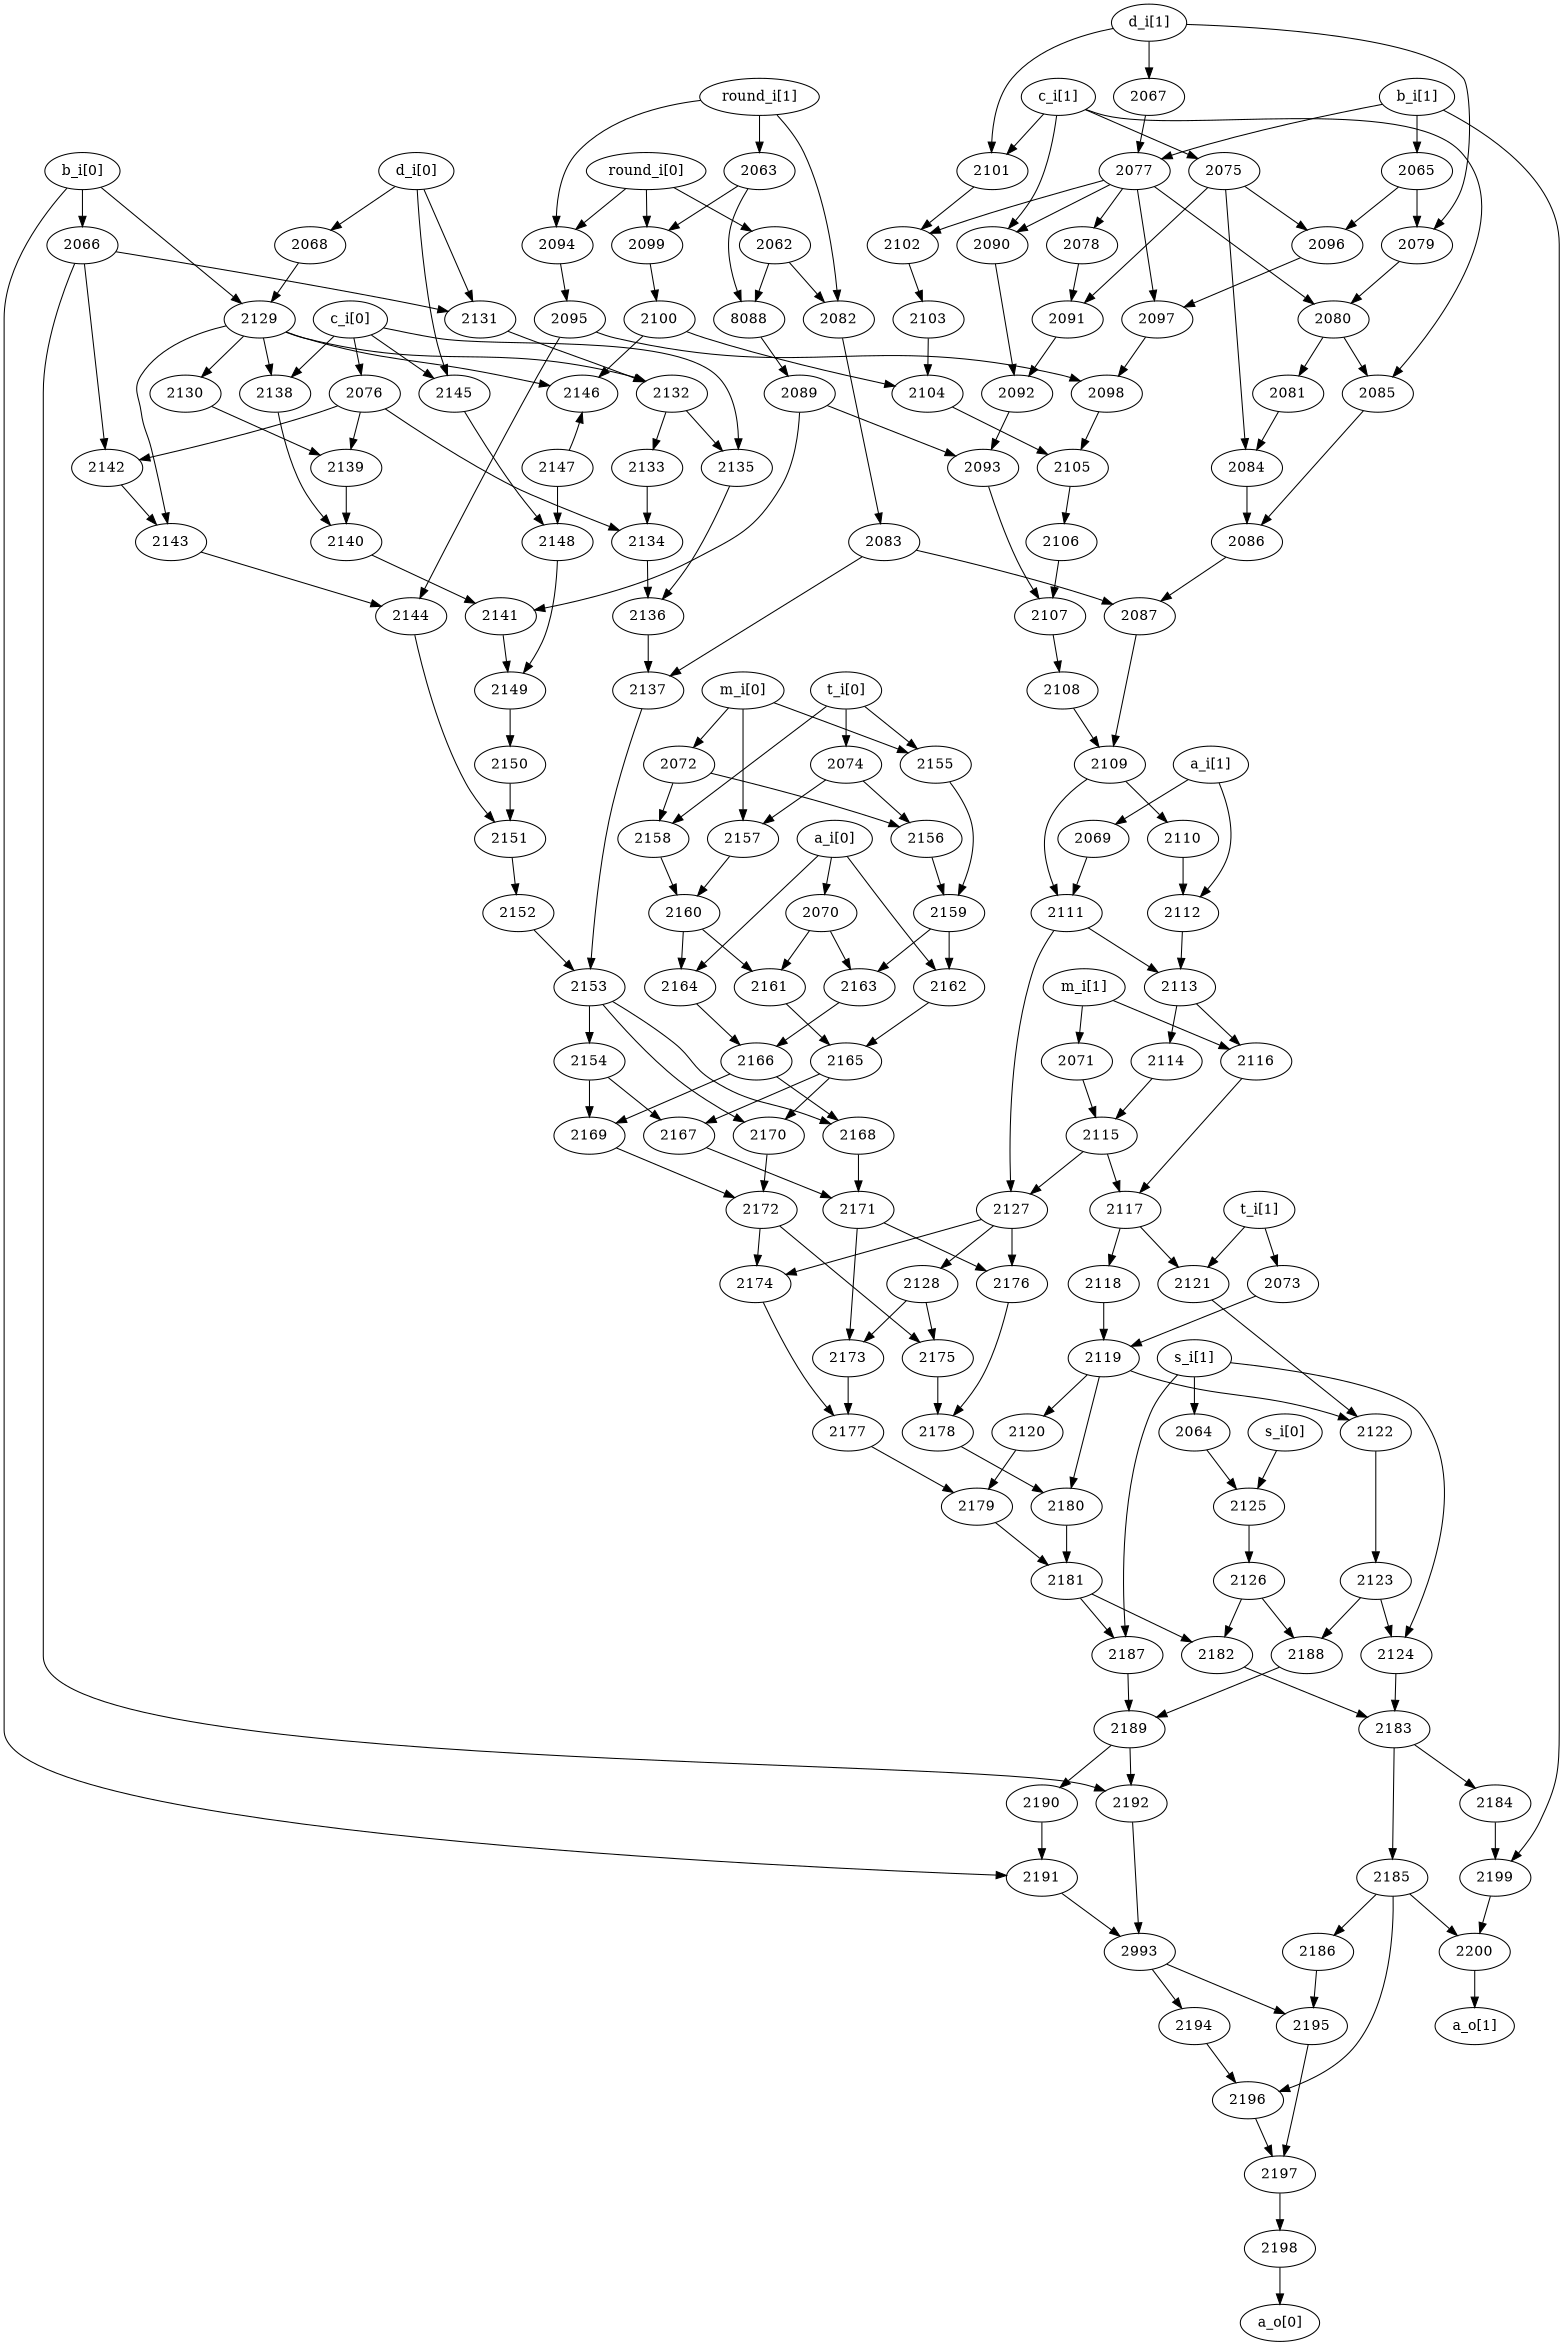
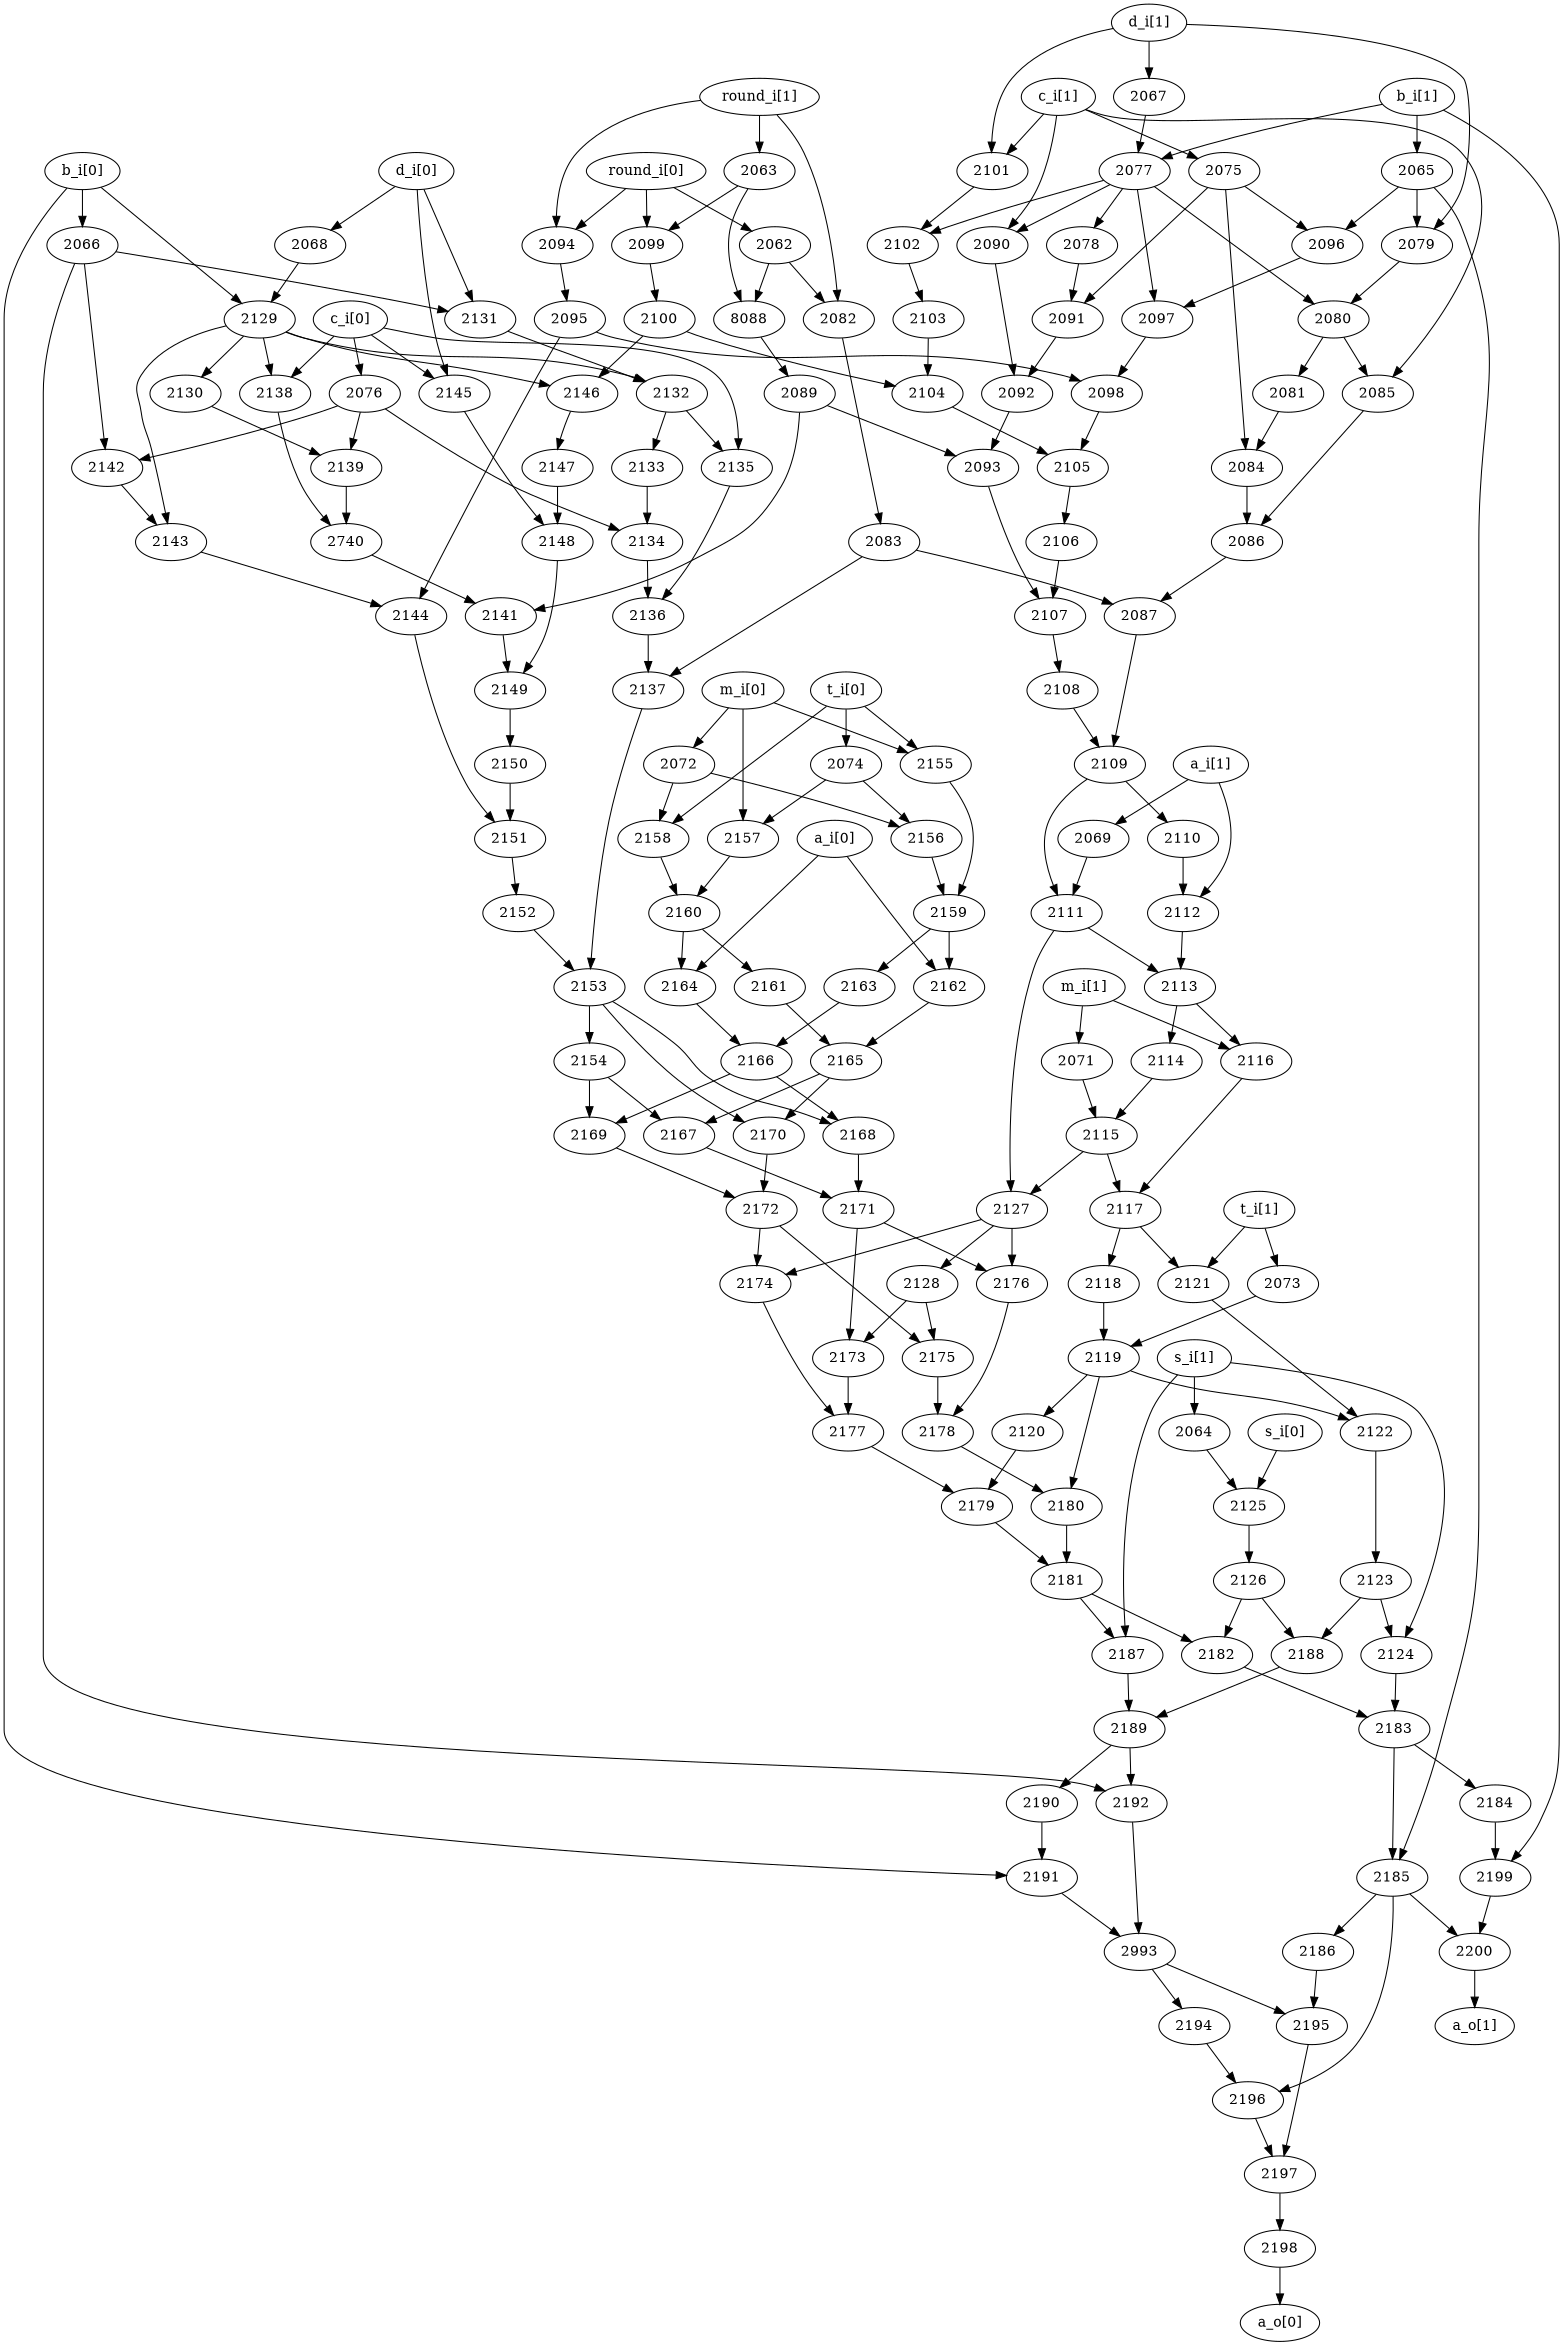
(575, 437) -> (565, 425)
(346, 542) -> (346, 542)
(821, 913) -> none
none -> (1479, 1017)
